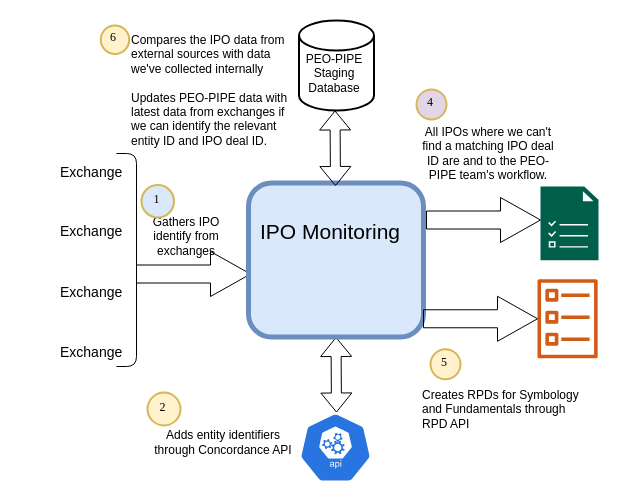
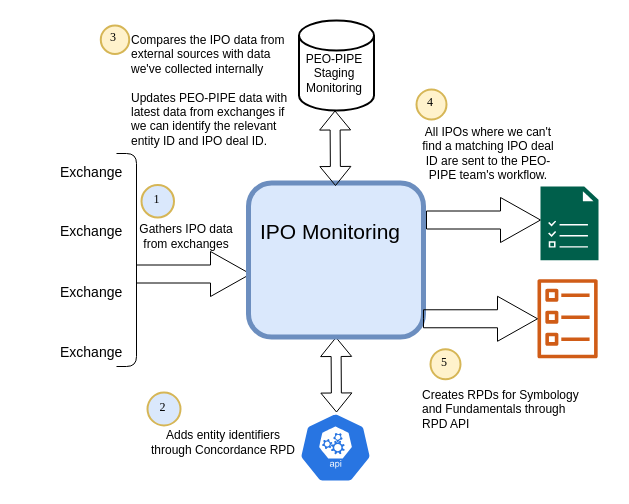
(114, 38) -> (114, 38)
(335, 74) -> (335, 74)
(432, 105) -> (432, 105)
(489, 154) -> (489, 154)
(187, 237) -> (187, 237)
(164, 409) -> (164, 409)
(224, 443) -> (224, 443)
